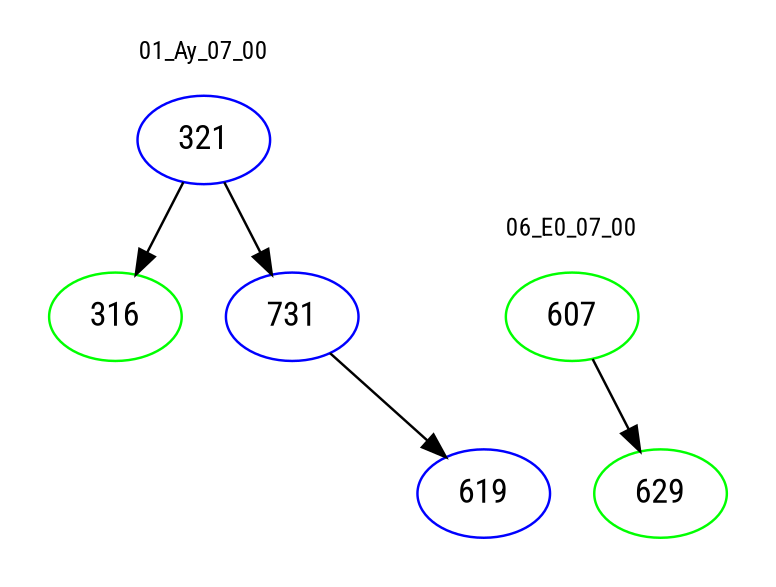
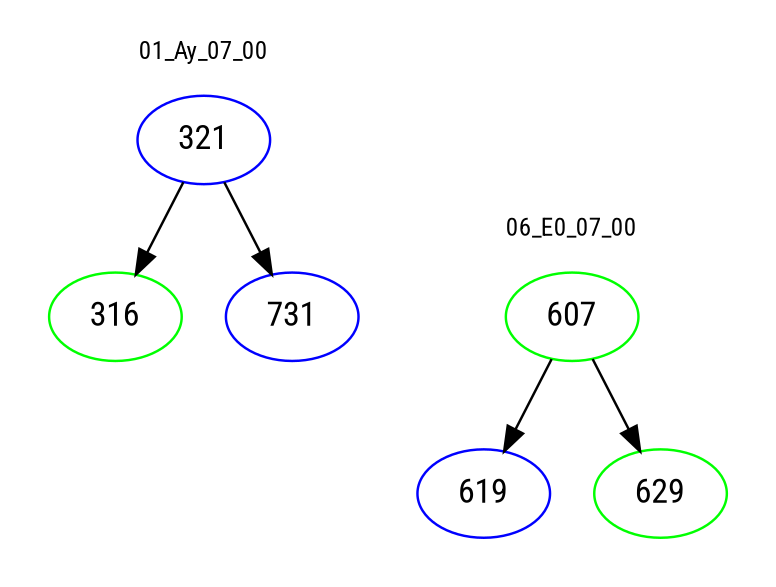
(379, 397) -> (534, 394)
